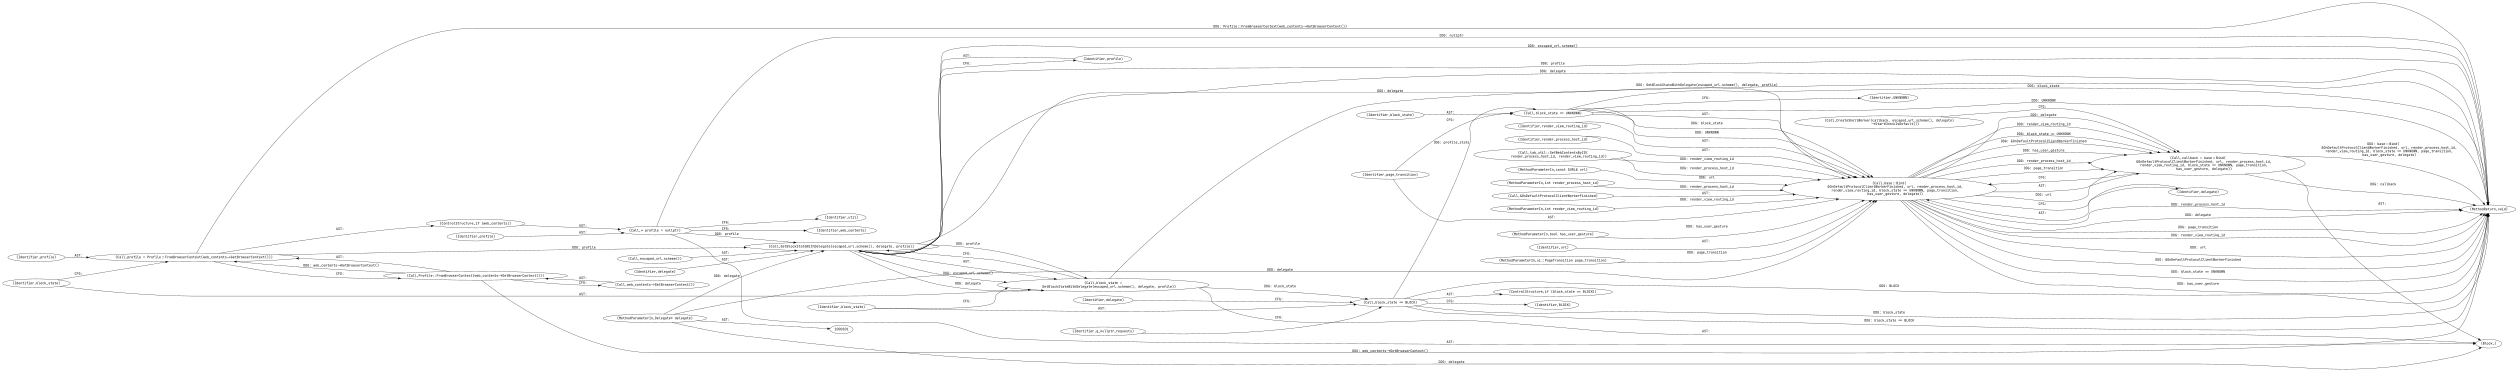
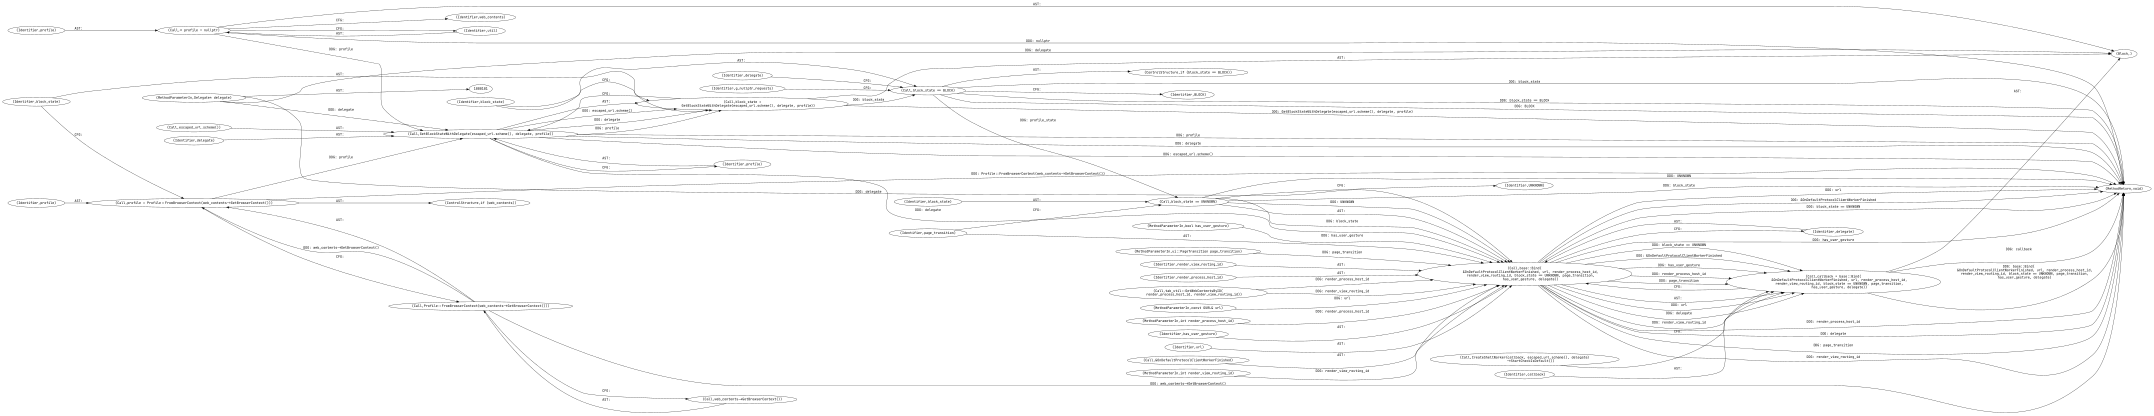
(569, 227) -> (343, 36)
none -> (1188, 334)
none -> (1525, 375)
